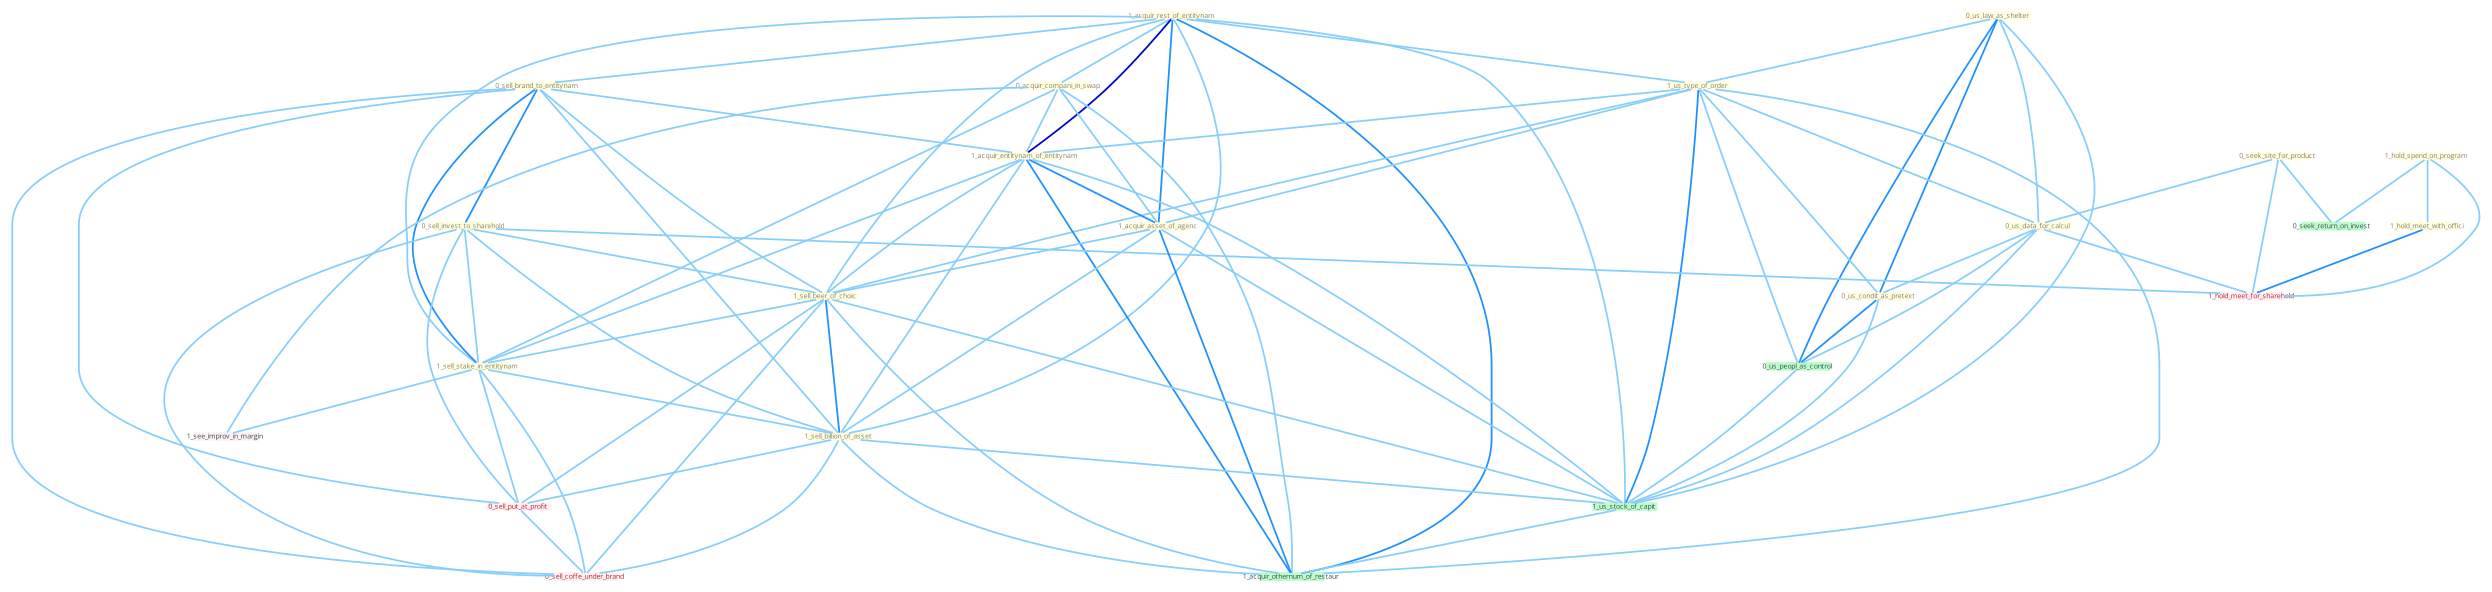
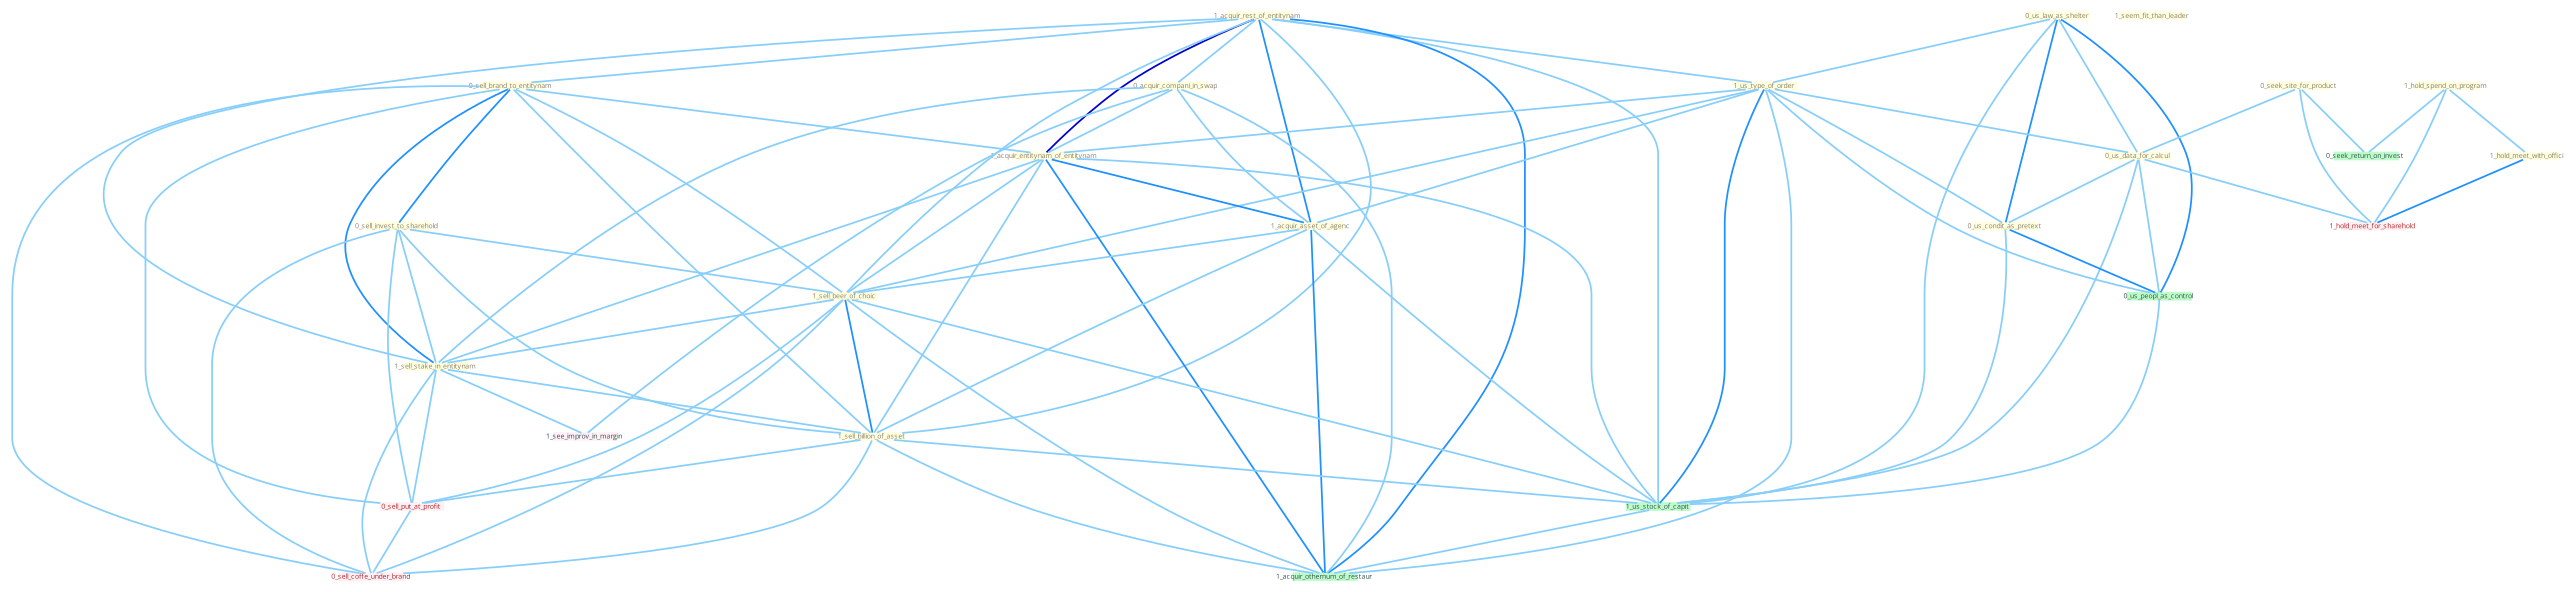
none -> (2152, 16)
(1358, 261) -> none
